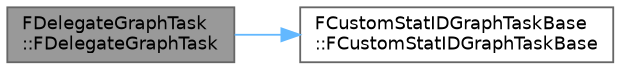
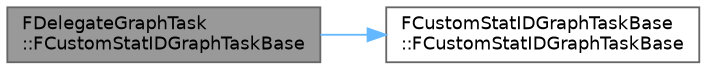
(121, 35) -> (164, 35)
